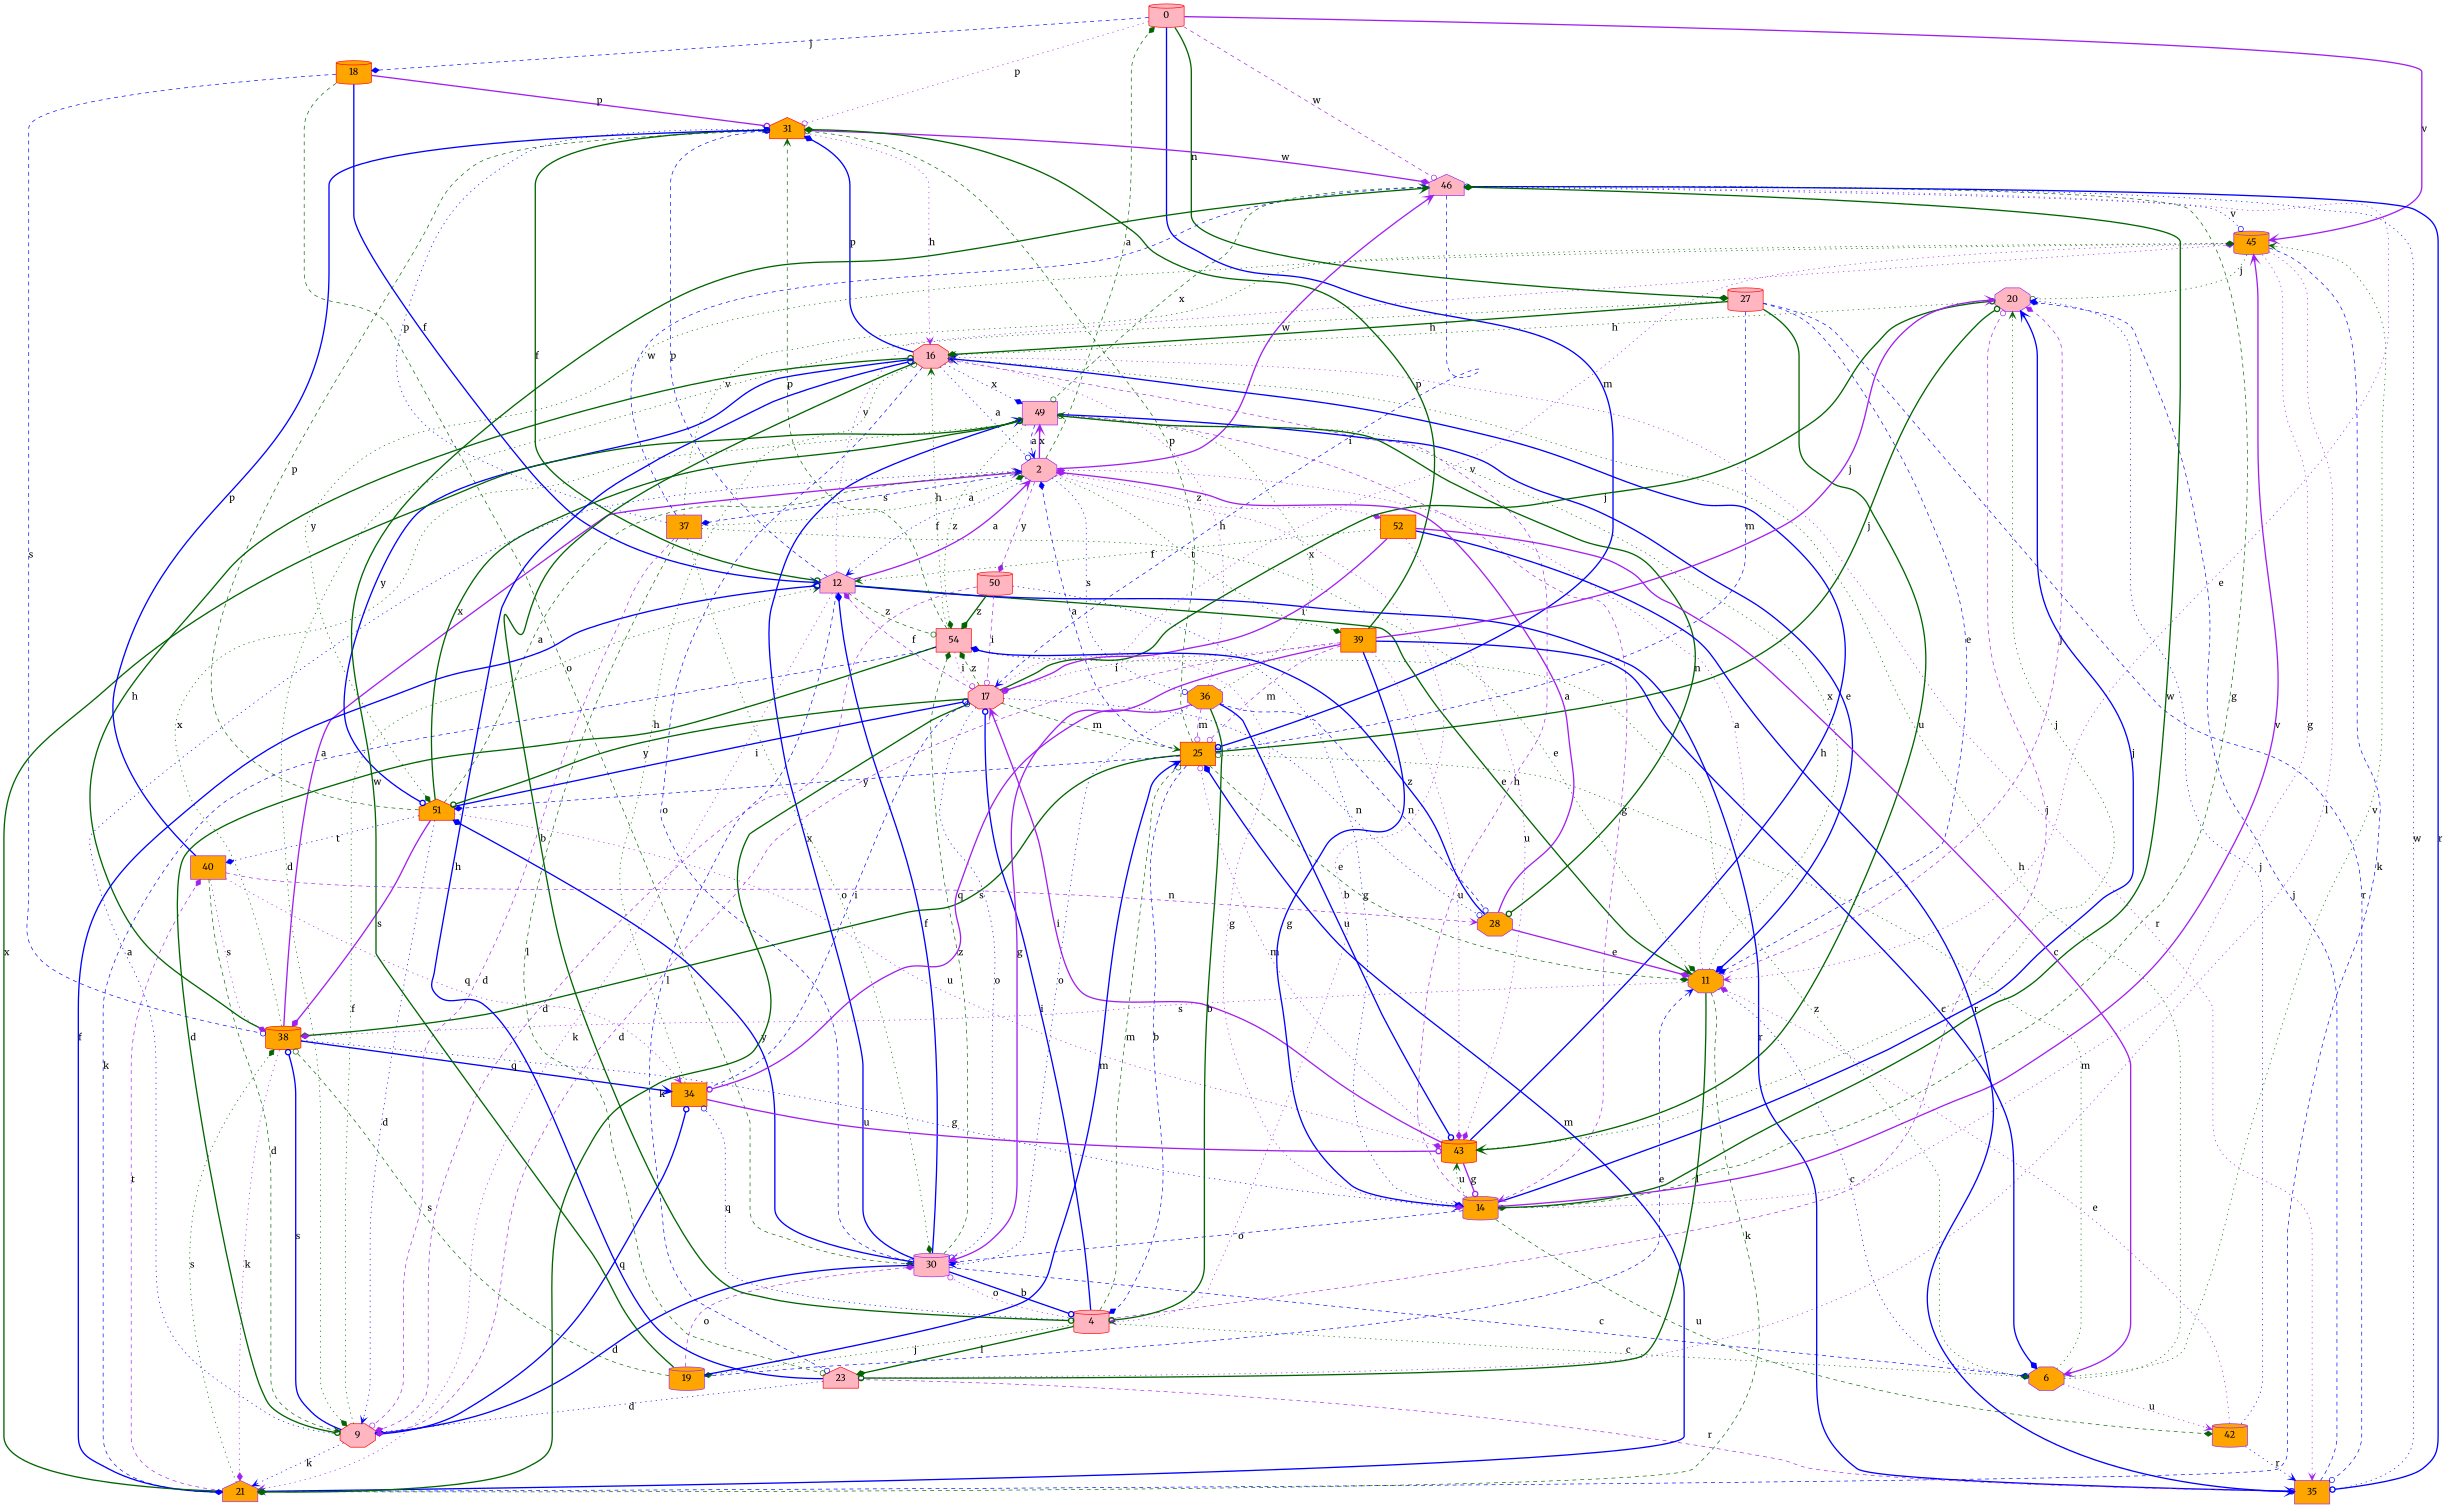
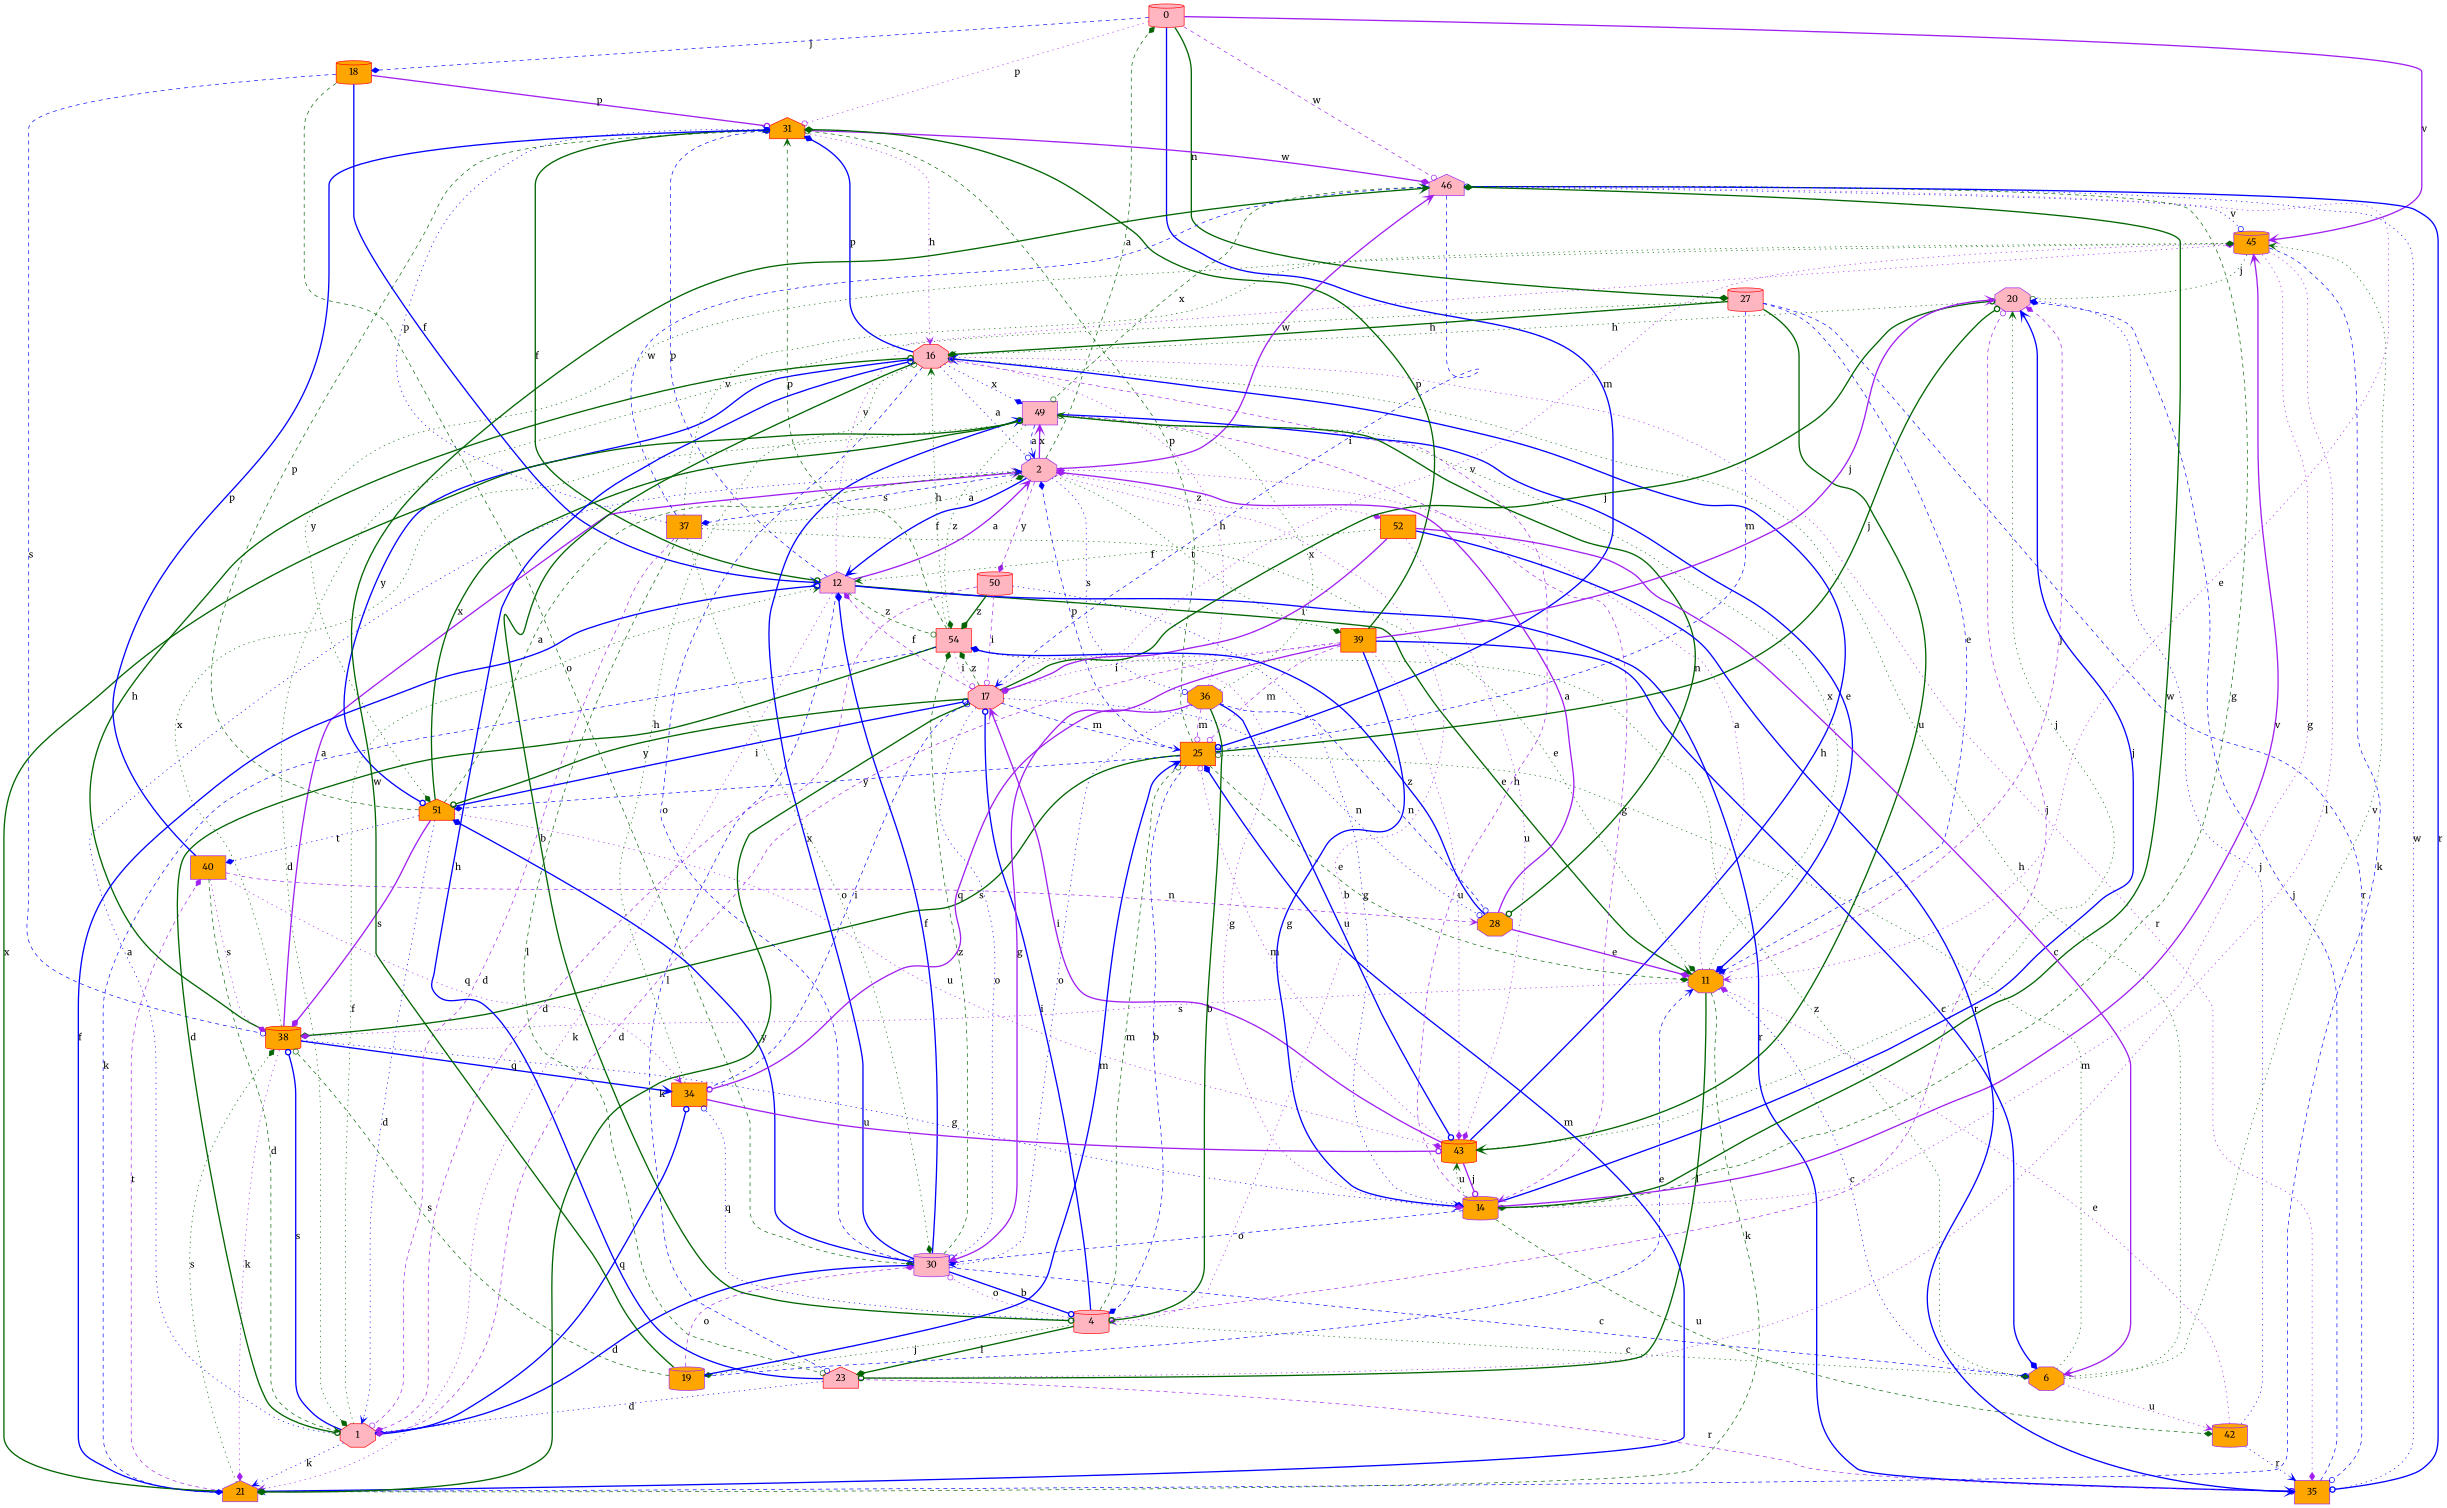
(930, 518) -> (930, 518)
(1074, 612) -> (1074, 612)
(1886, 622) -> (1886, 622)
(1087, 729) -> (1087, 729)
(1474, 1180) -> (1474, 1180)
(358, 1435) -> (358, 1435)
